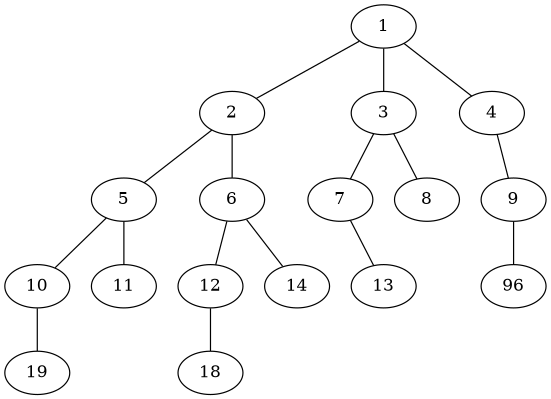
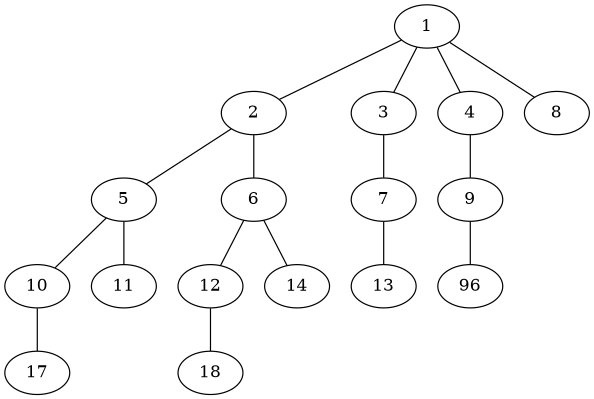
(405, 156) -> (492, 70)
(37, 373) -> (37, 373)
